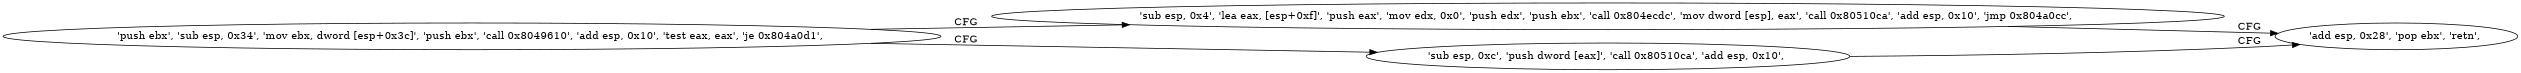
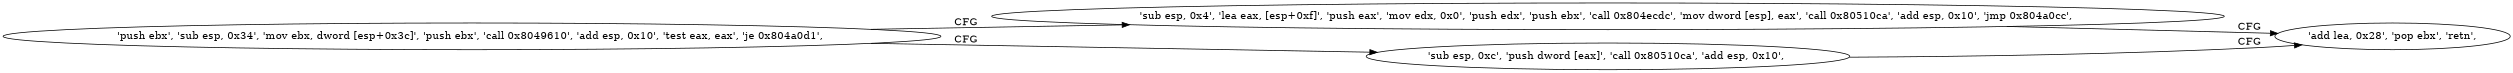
(2396, 36) -> (2393, 36)
